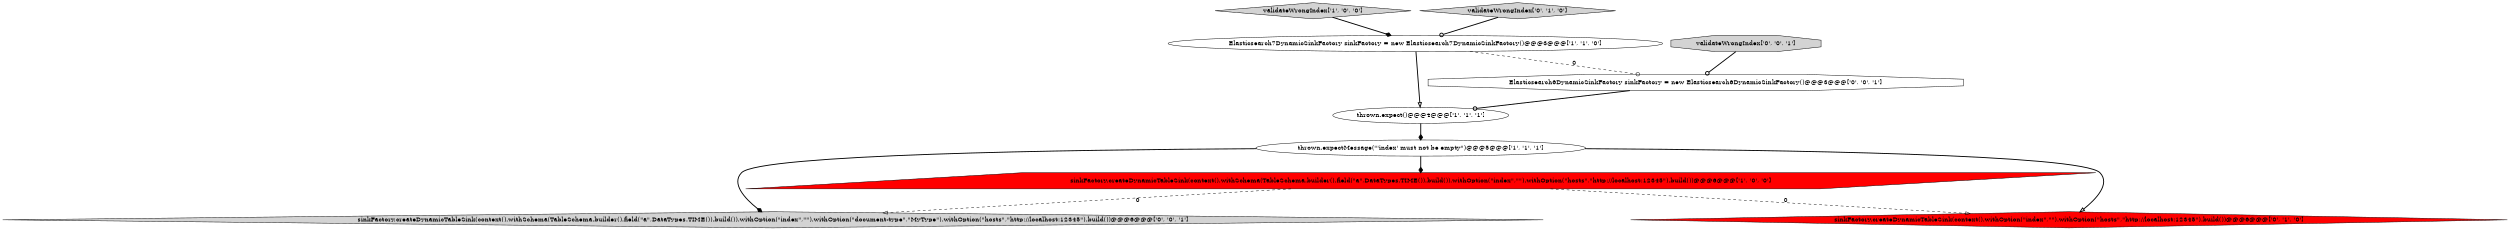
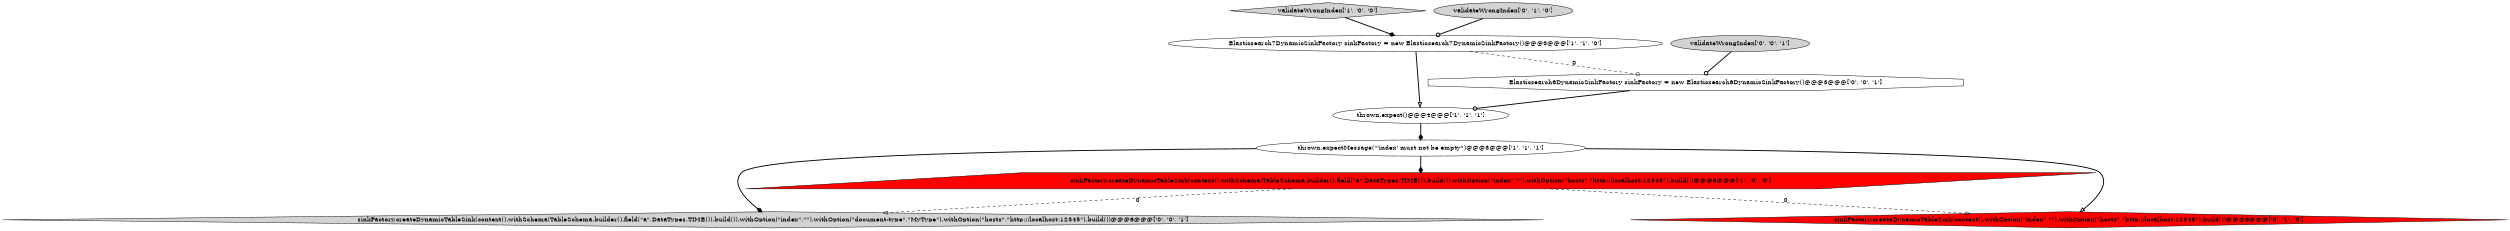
(1518, 11) -> (1503, 11)
(1746, 44) -> (1740, 44)
